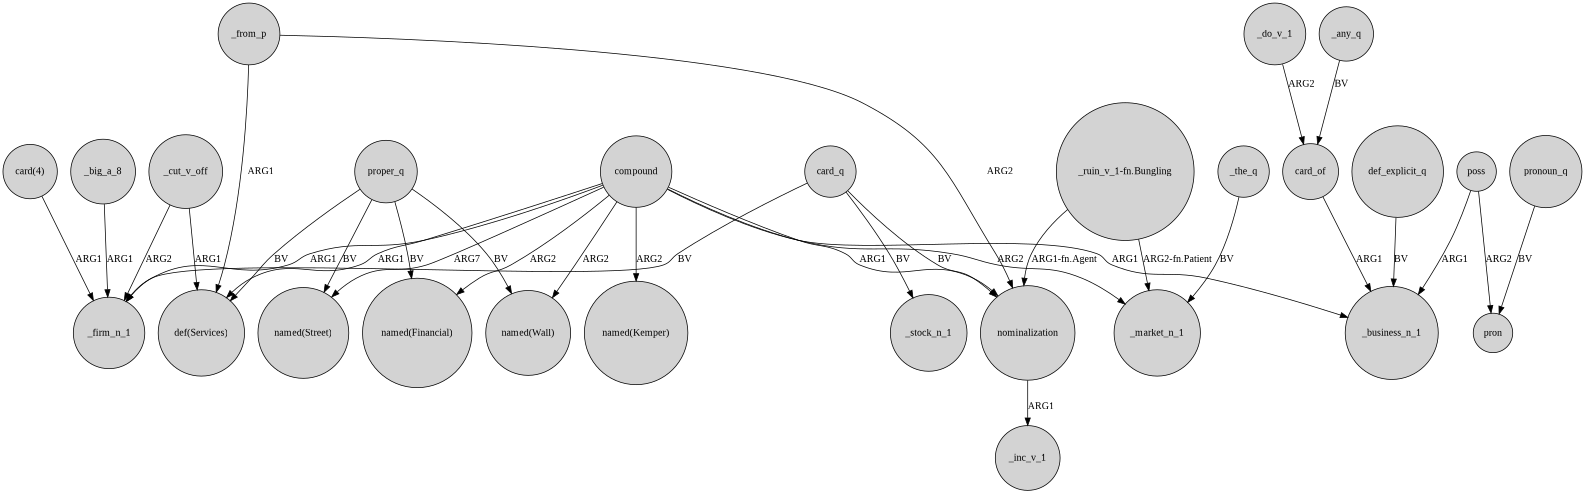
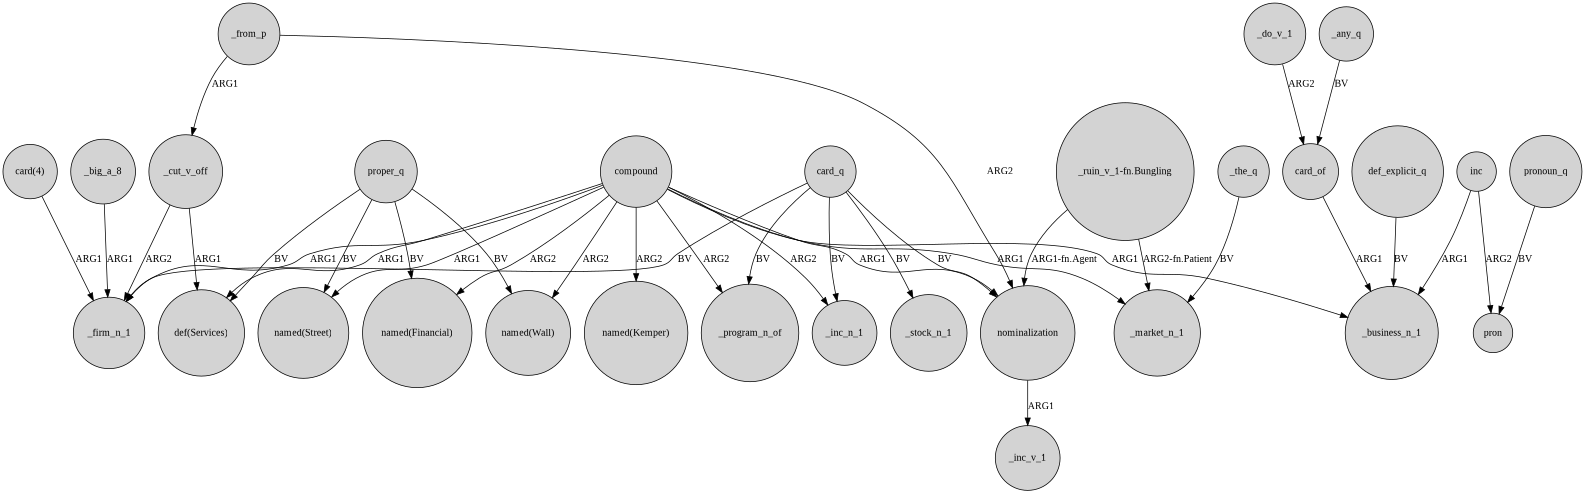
(1477, 172) -> (1477, 172)
(241, 176) -> (206, 90)
(467, 259) -> (467, 259)
(1011, 259) -> (1011, 259)
none -> (750, 333)
none -> (845, 333)
